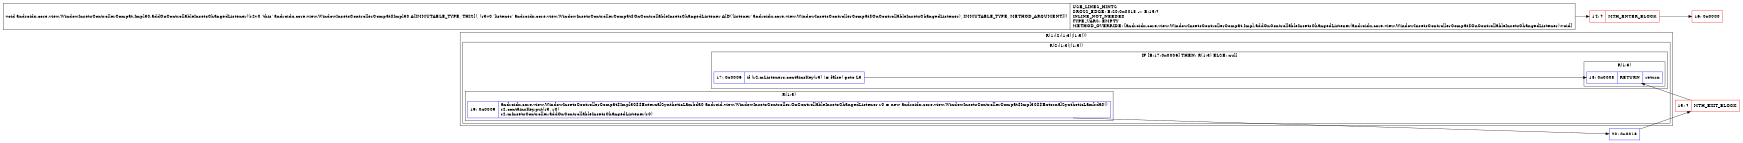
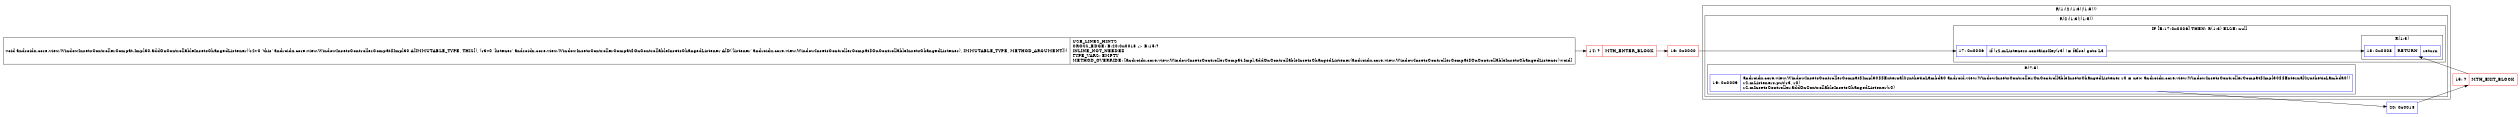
none -> (1826, 51)
(789, 95) -> (2031, 68)
(530, 109) -> (1772, 83)
